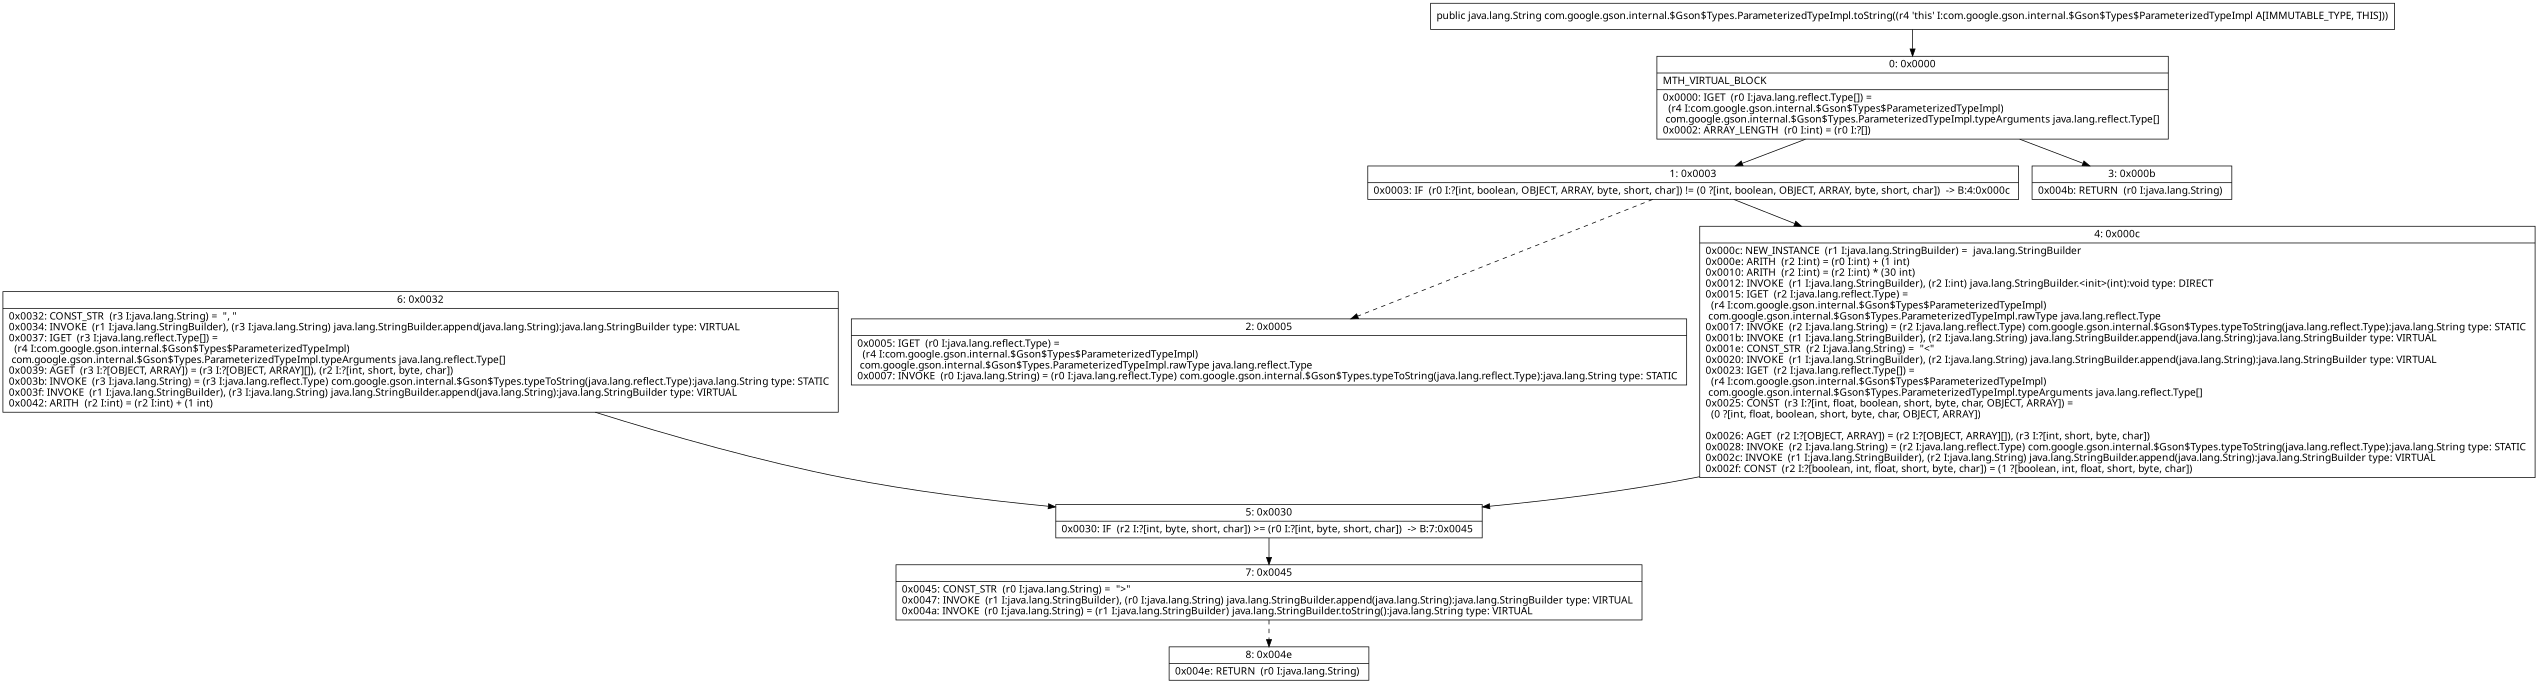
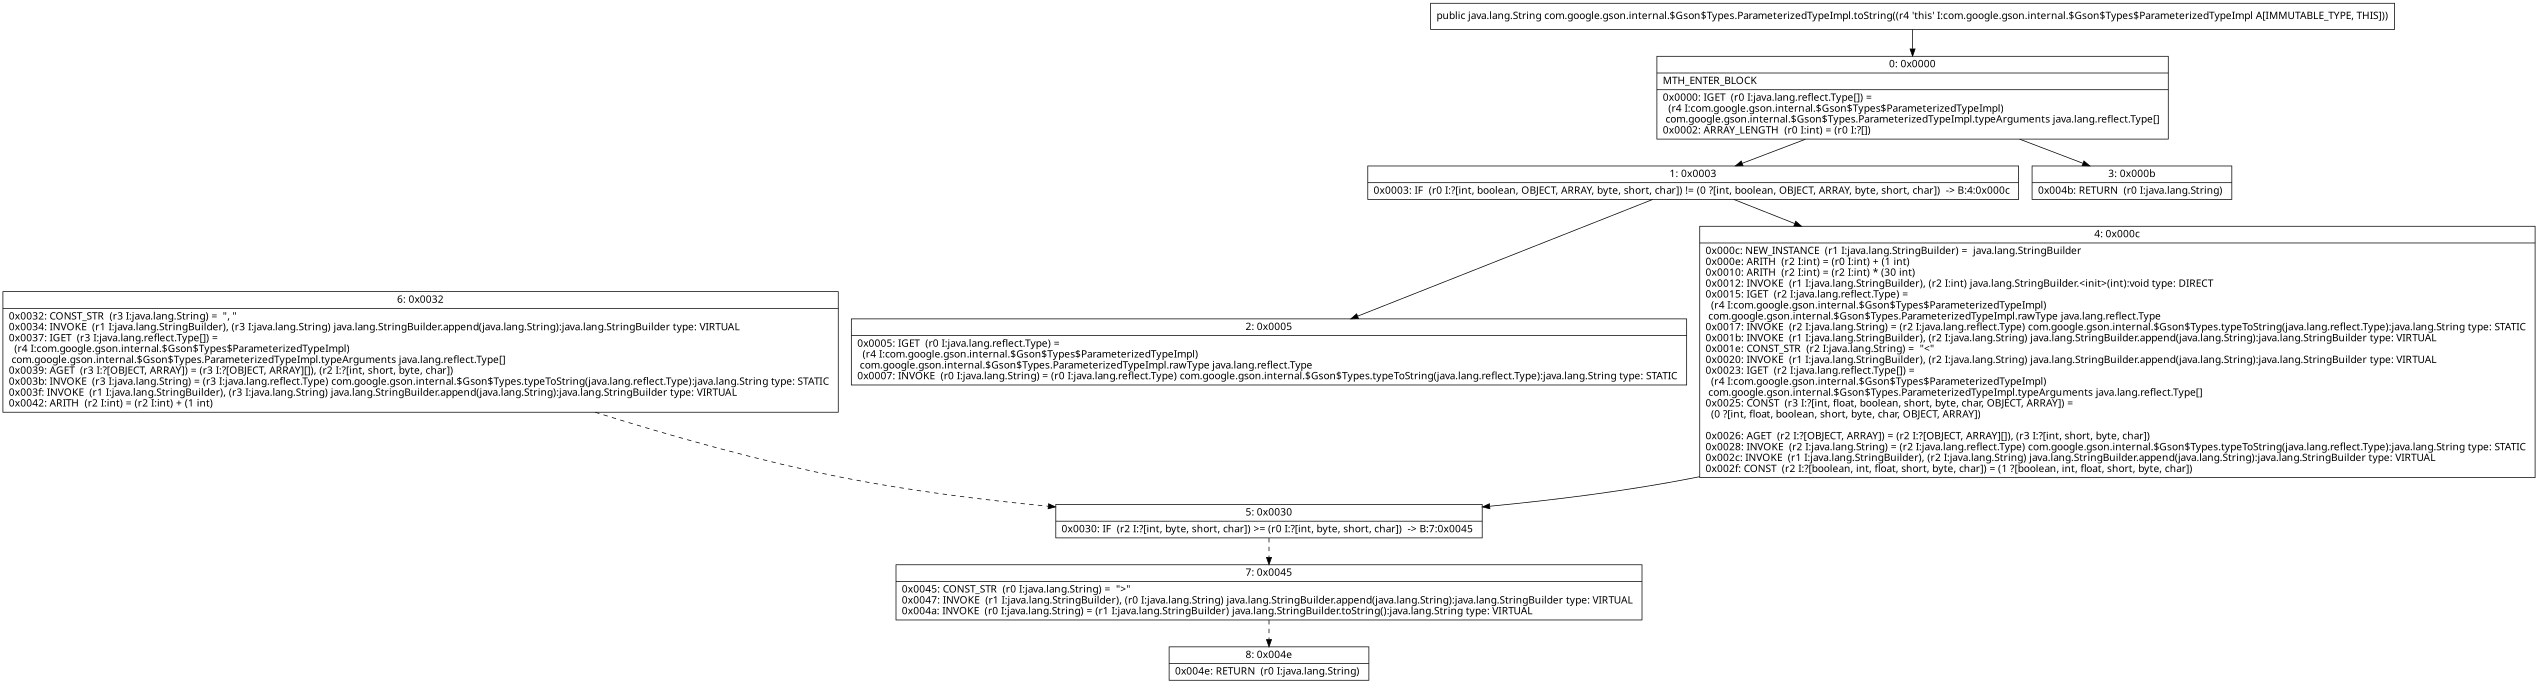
(1715, 81) -> (1710, 81)
(1505, 258) -> (1505, 258)
(819, 473) -> (819, 473)
(1269, 548) -> (1269, 548)
